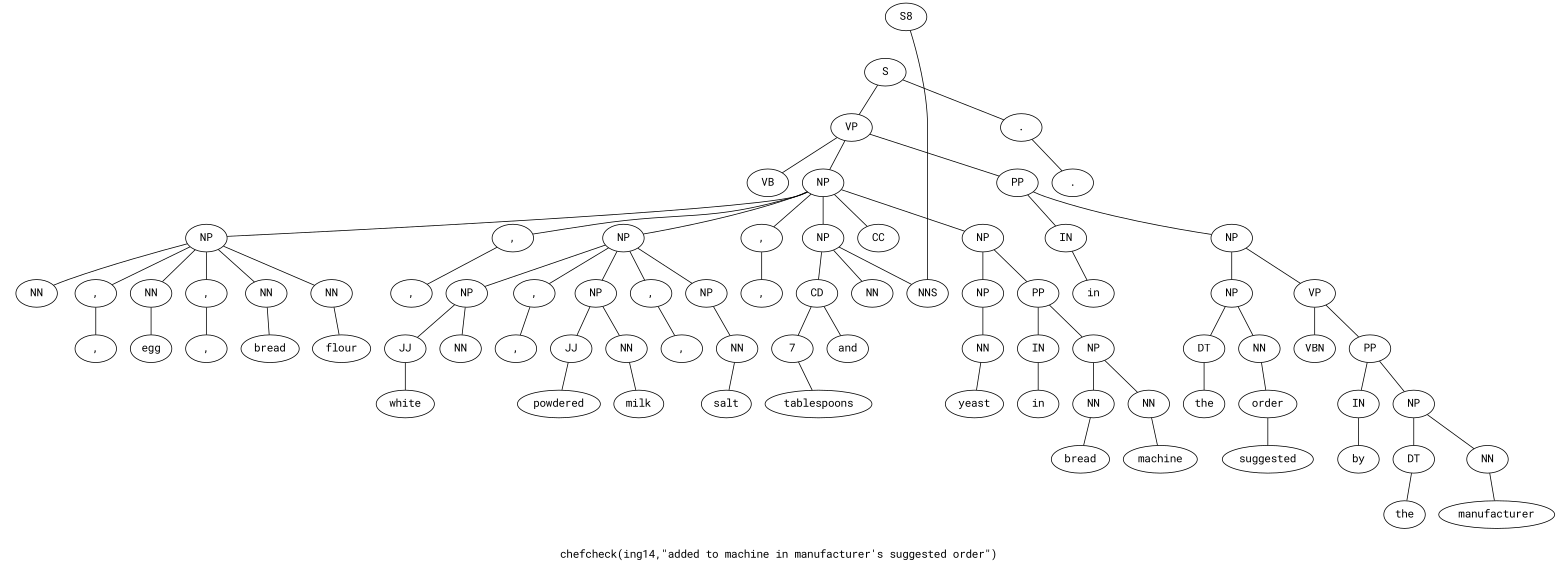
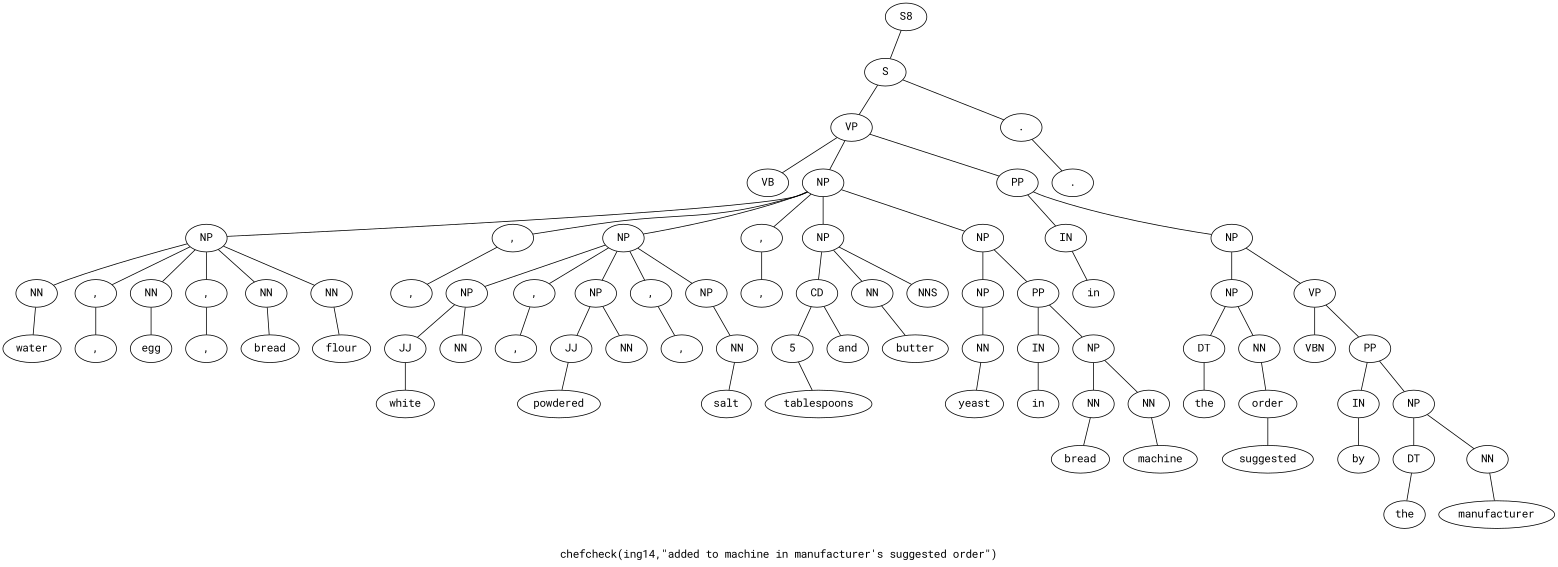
(928, 148) -> (896, 44)
(878, 238) -> none
none -> (32, 349)
(792, 349) -> (792, 349)
none -> (915, 349)
(639, 404) -> none
